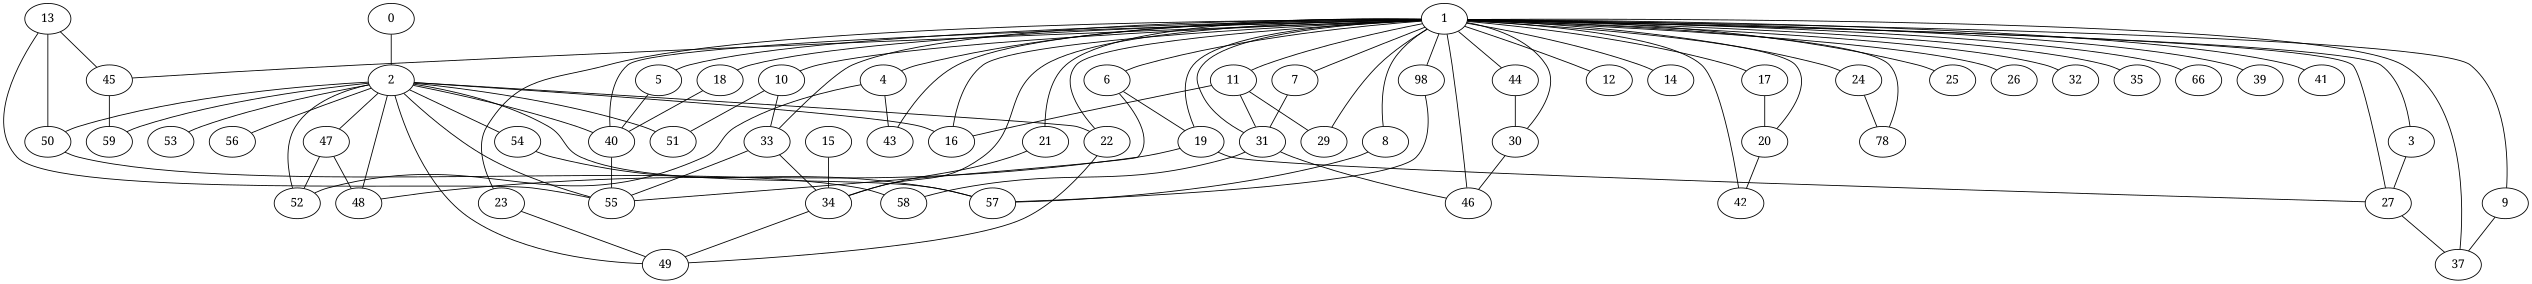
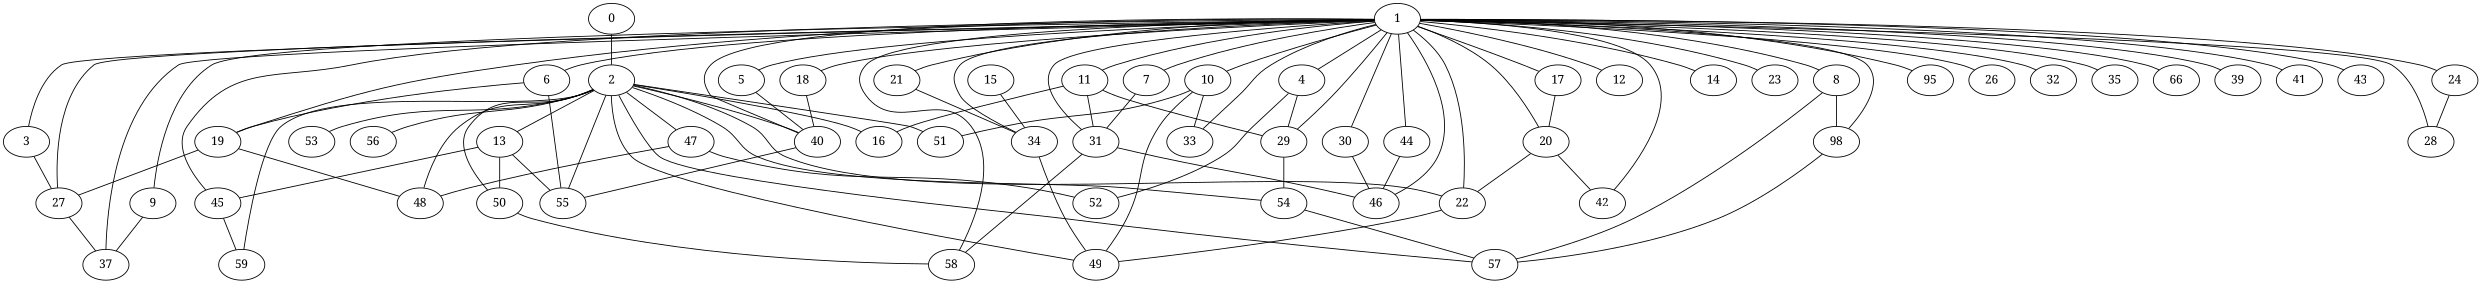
(1090, 43) -> (864, 67)
(1953, 80) -> (1930, 80)
(886, 107) -> (1293, 111)
(1515, 111) -> (1391, 173)
none -> (1836, 111)
(300, 120) -> (558, 110)
(1883, 142) -> (2431, 142)
(698, 170) -> none
(797, 172) -> none
none -> (1284, 173)
none -> (1504, 173)
(583, 234) -> (1142, 167)
